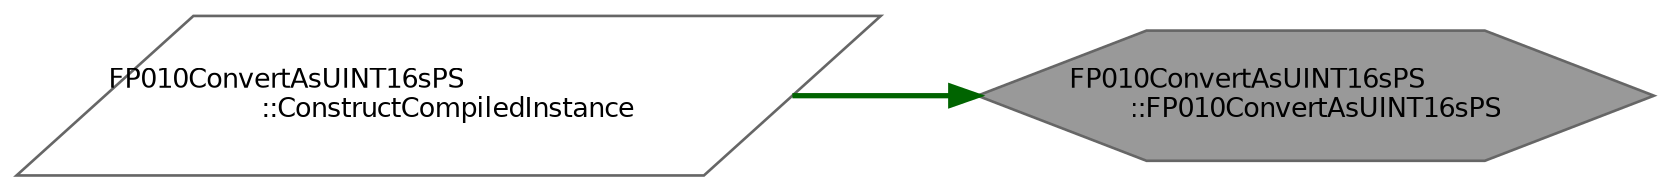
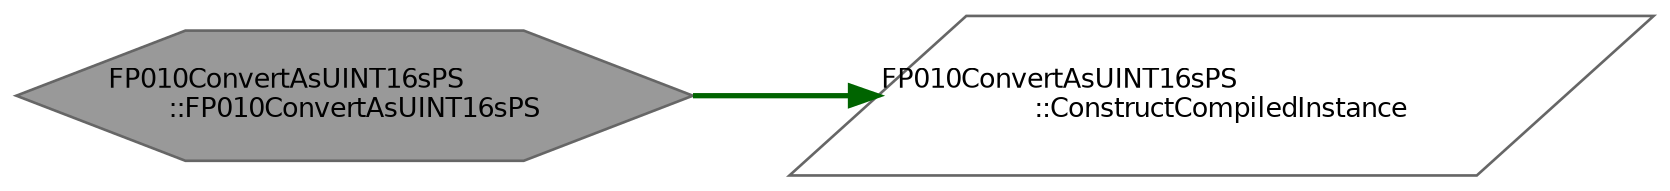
(871, 96) -> (771, 96)
